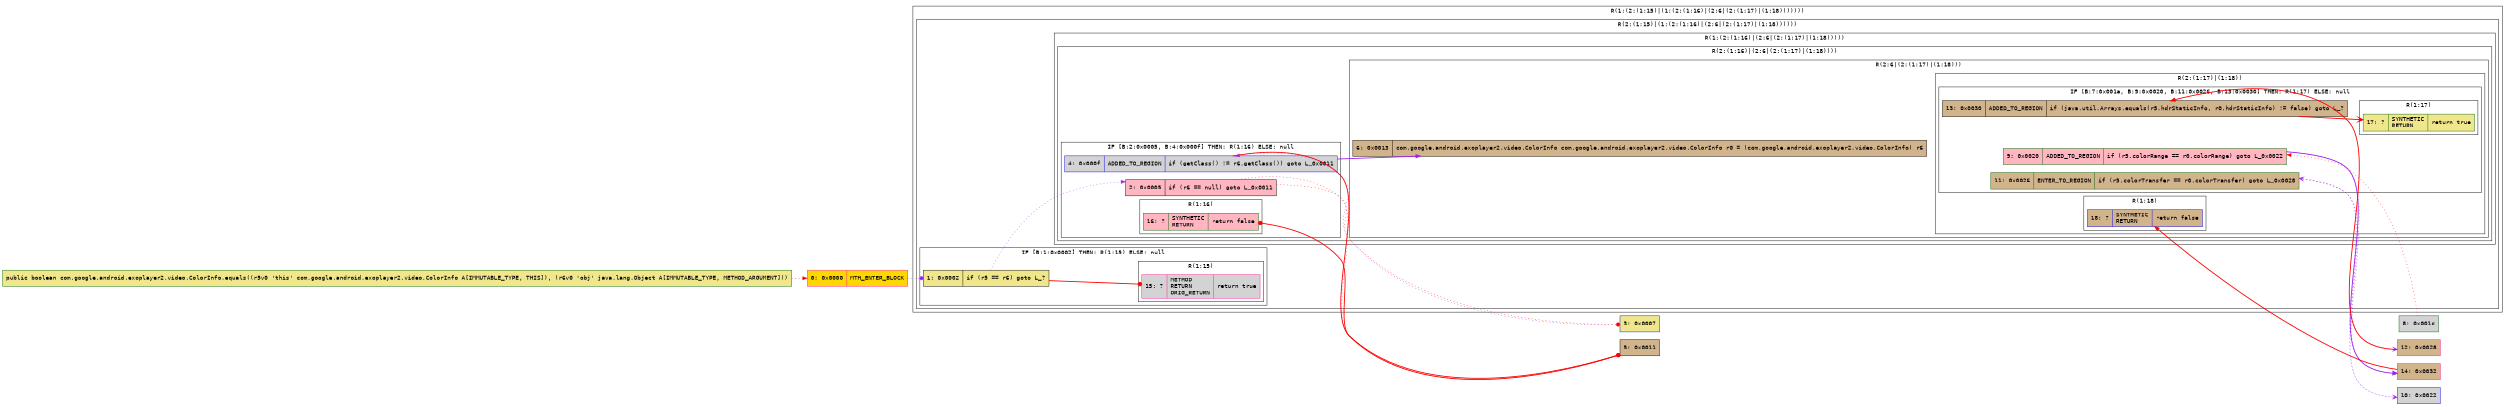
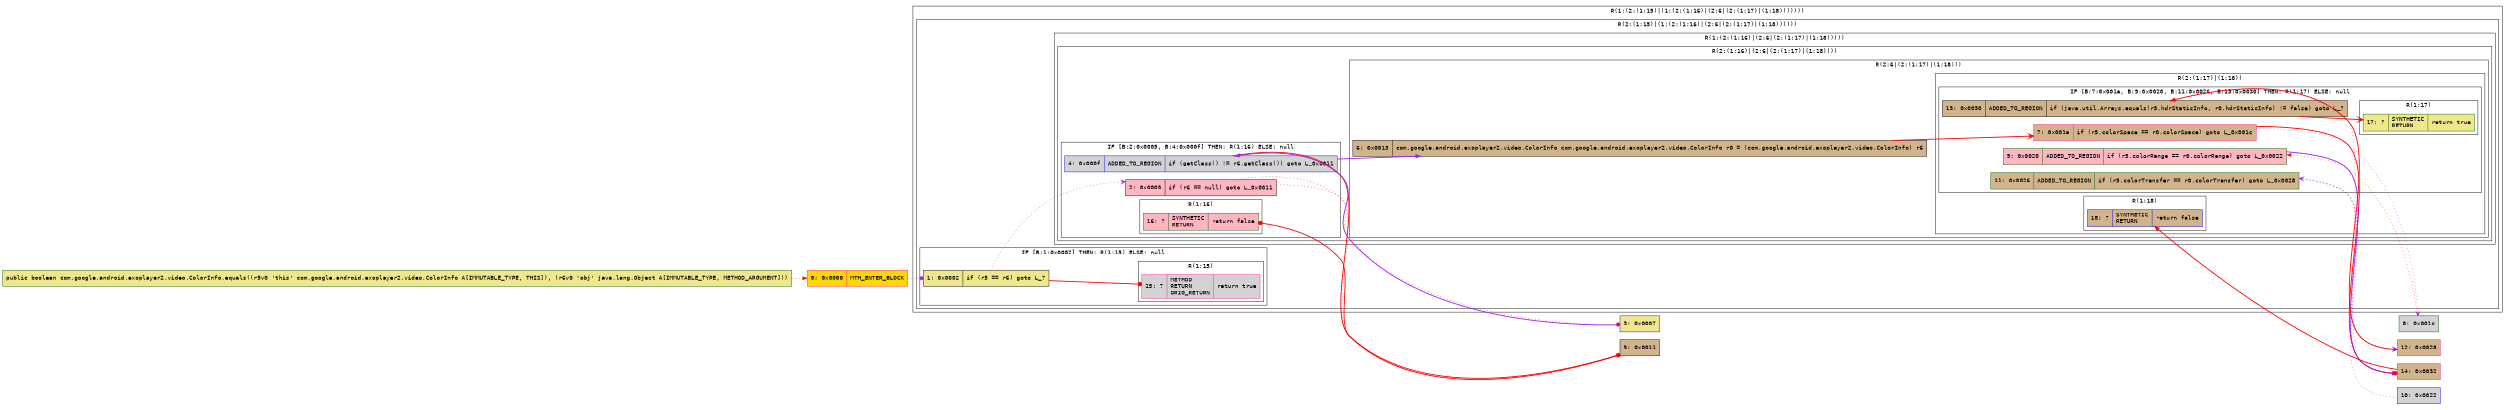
none -> (2145, 133)
none -> (2353, 142)
(2064, 181) -> (2064, 181)
(1042, 205) -> (1042, 205)
(2356, 262) -> (2355, 238)
(1395, 276) -> (1395, 276)
